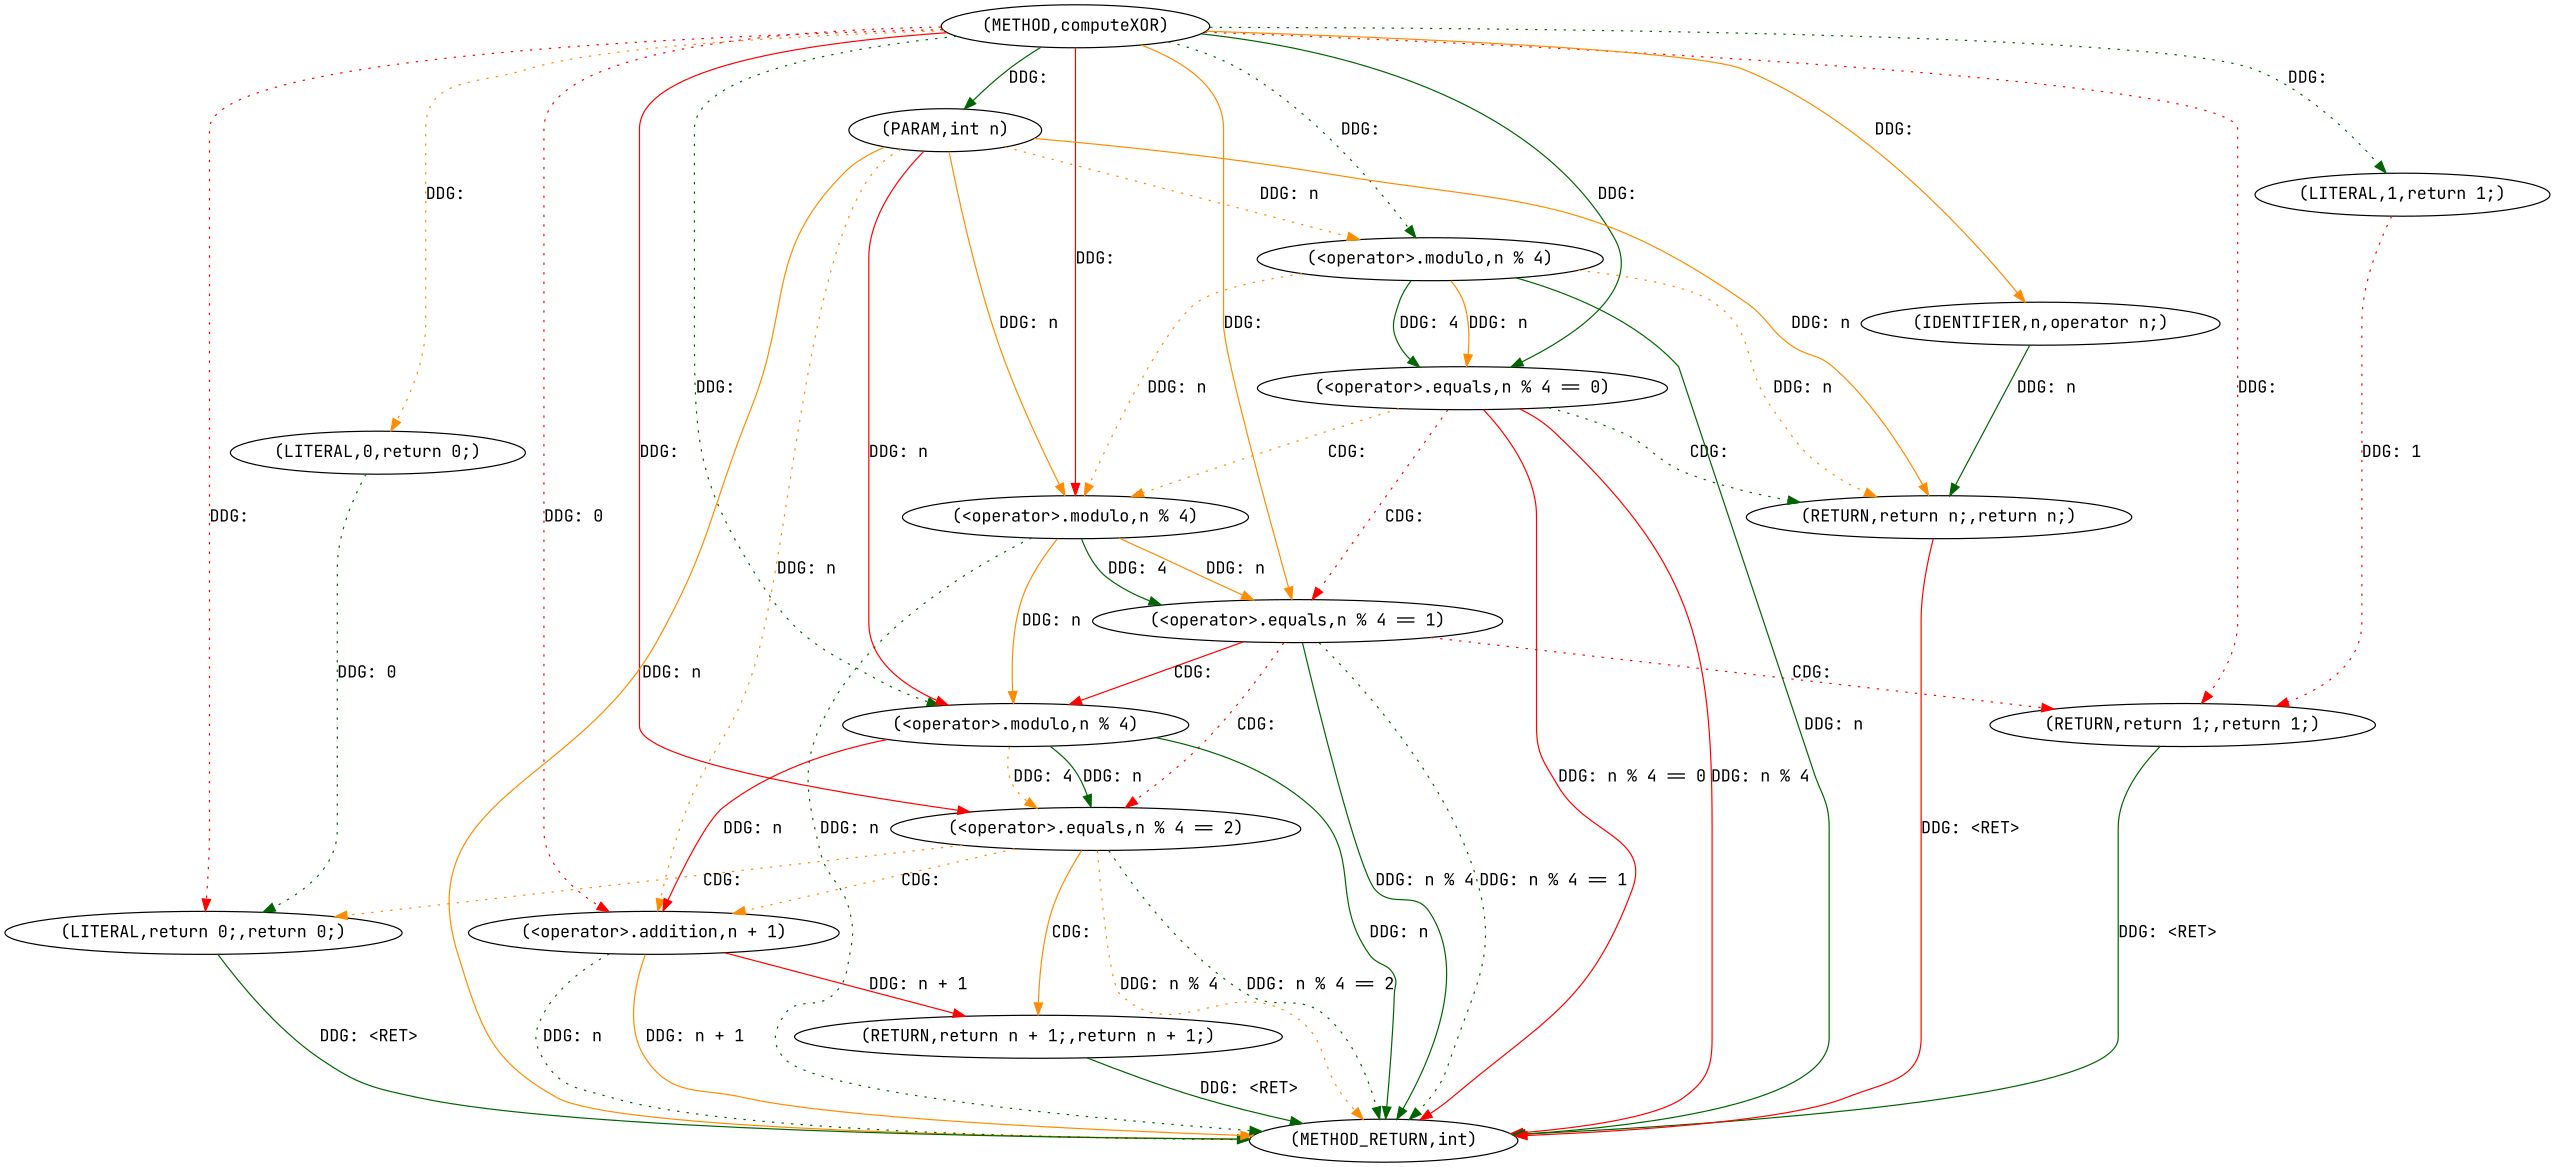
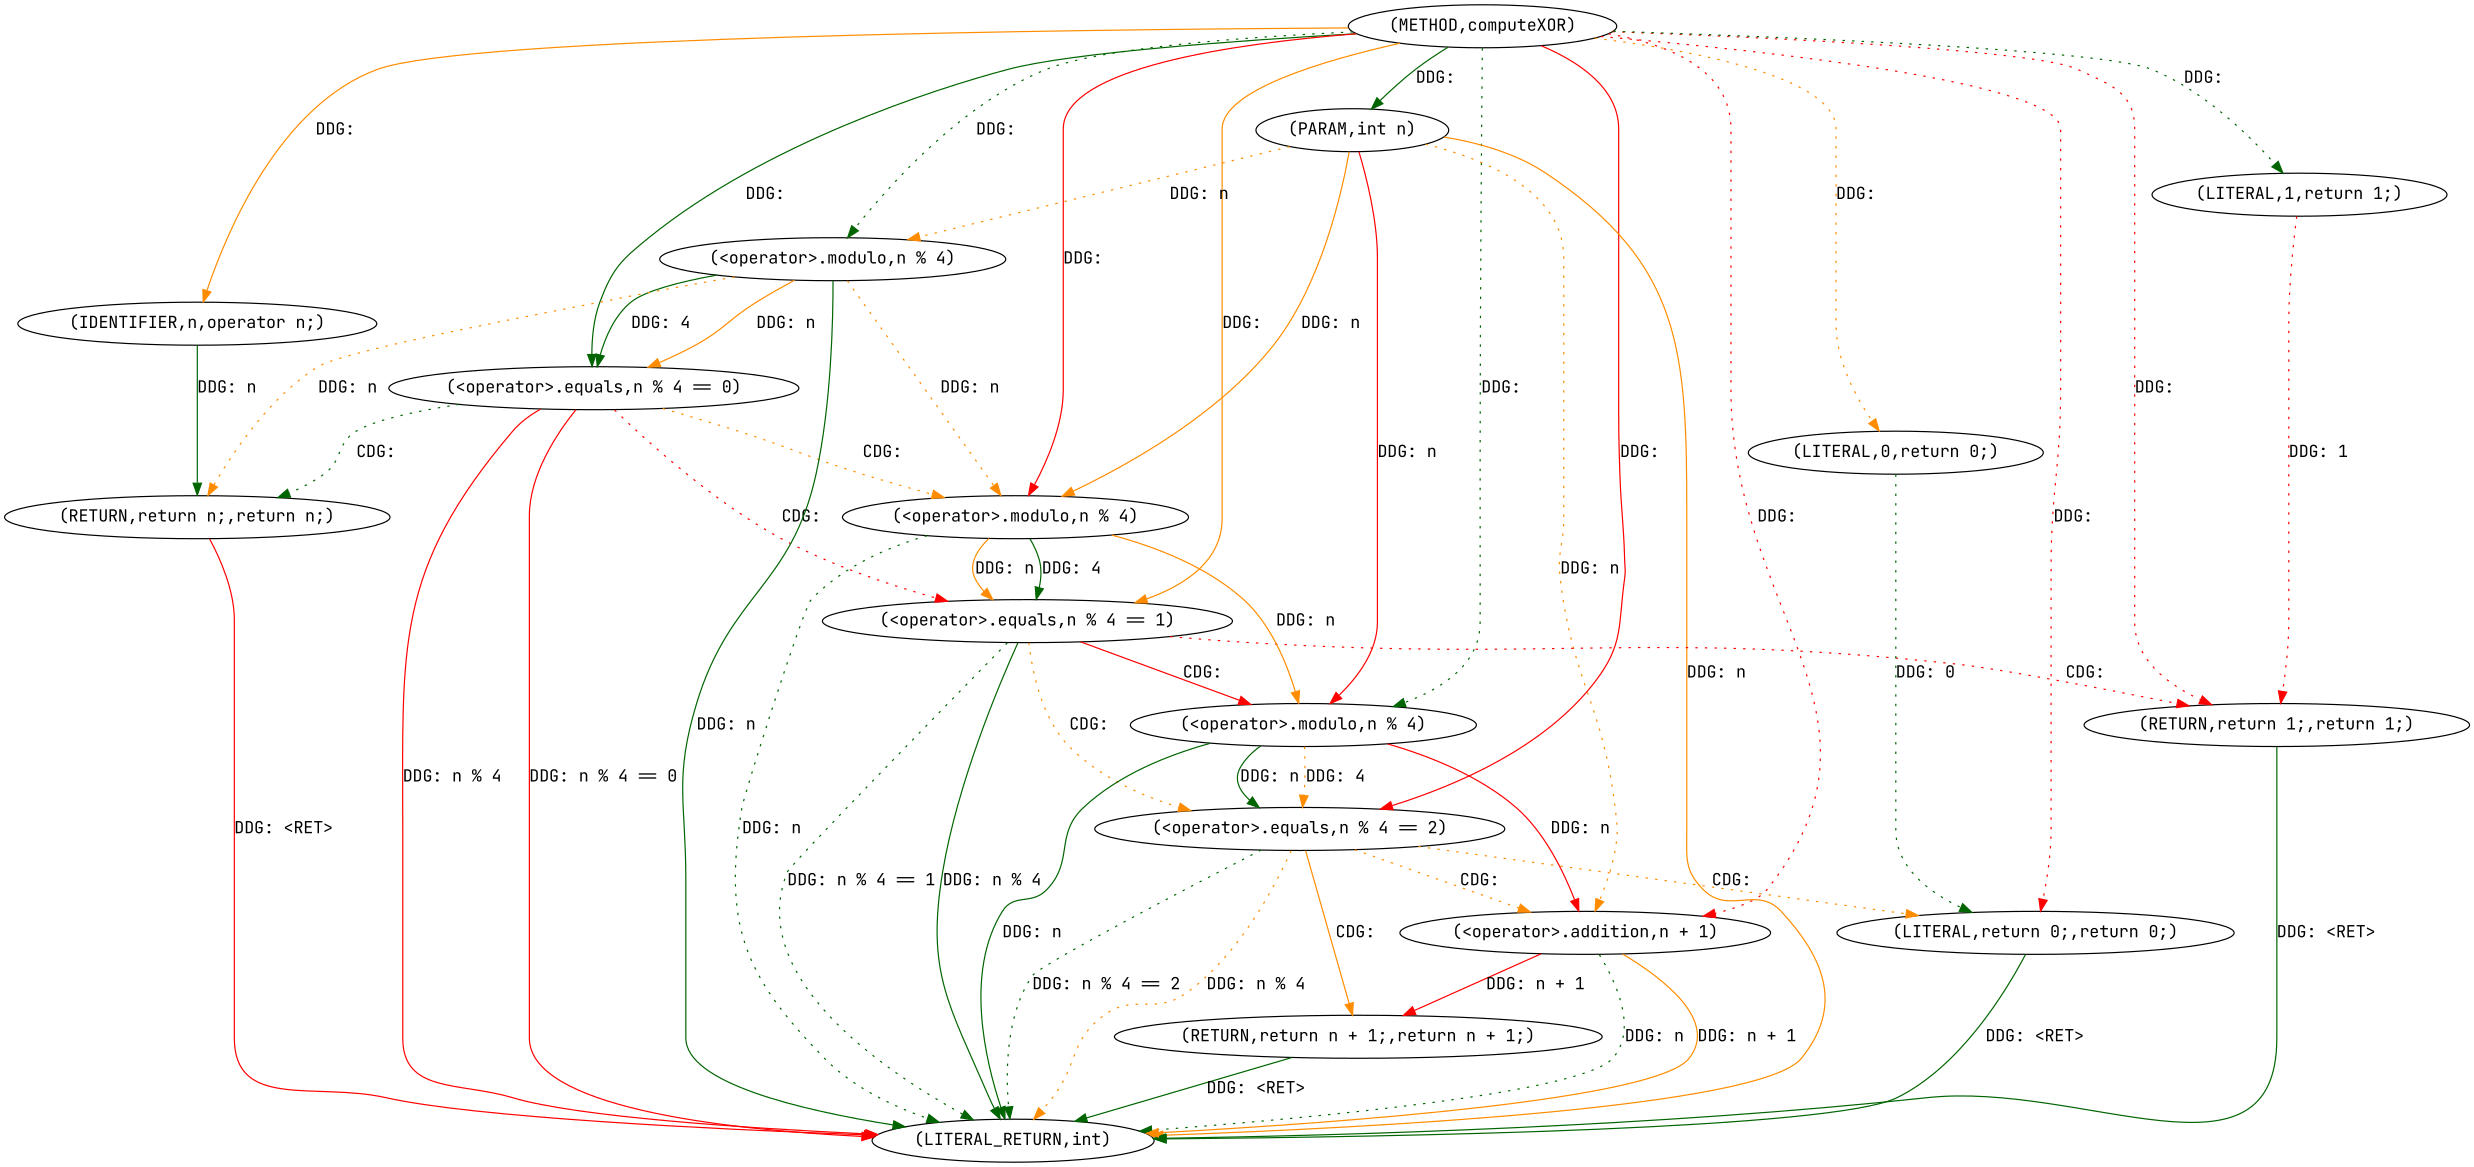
(1529, 204) -> none
(574, 517) -> (1782, 517)
(1217, 728) -> (1074, 751)
(1384, 1141) -> (1013, 1141)
